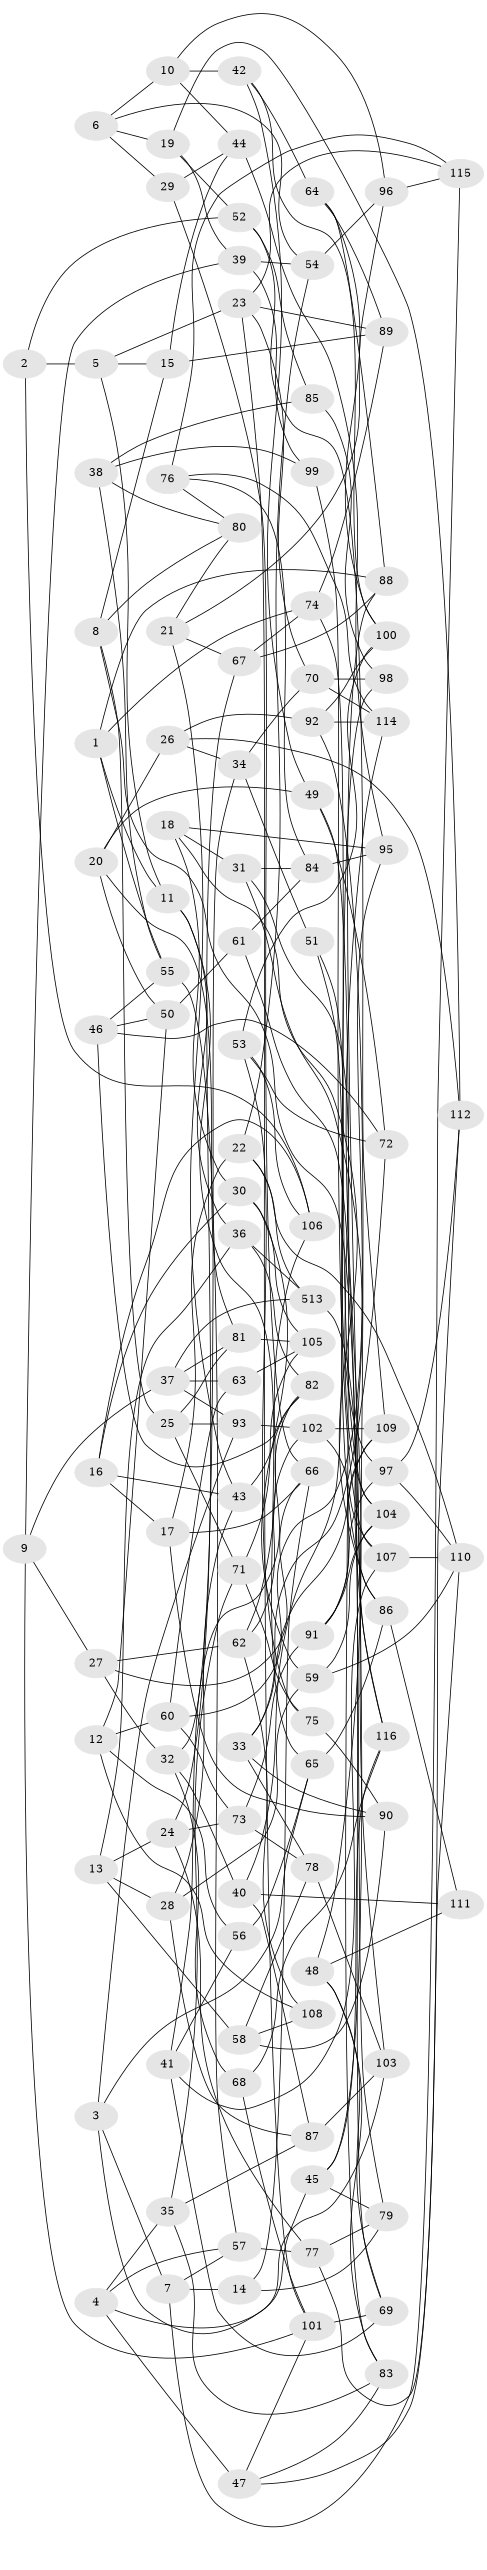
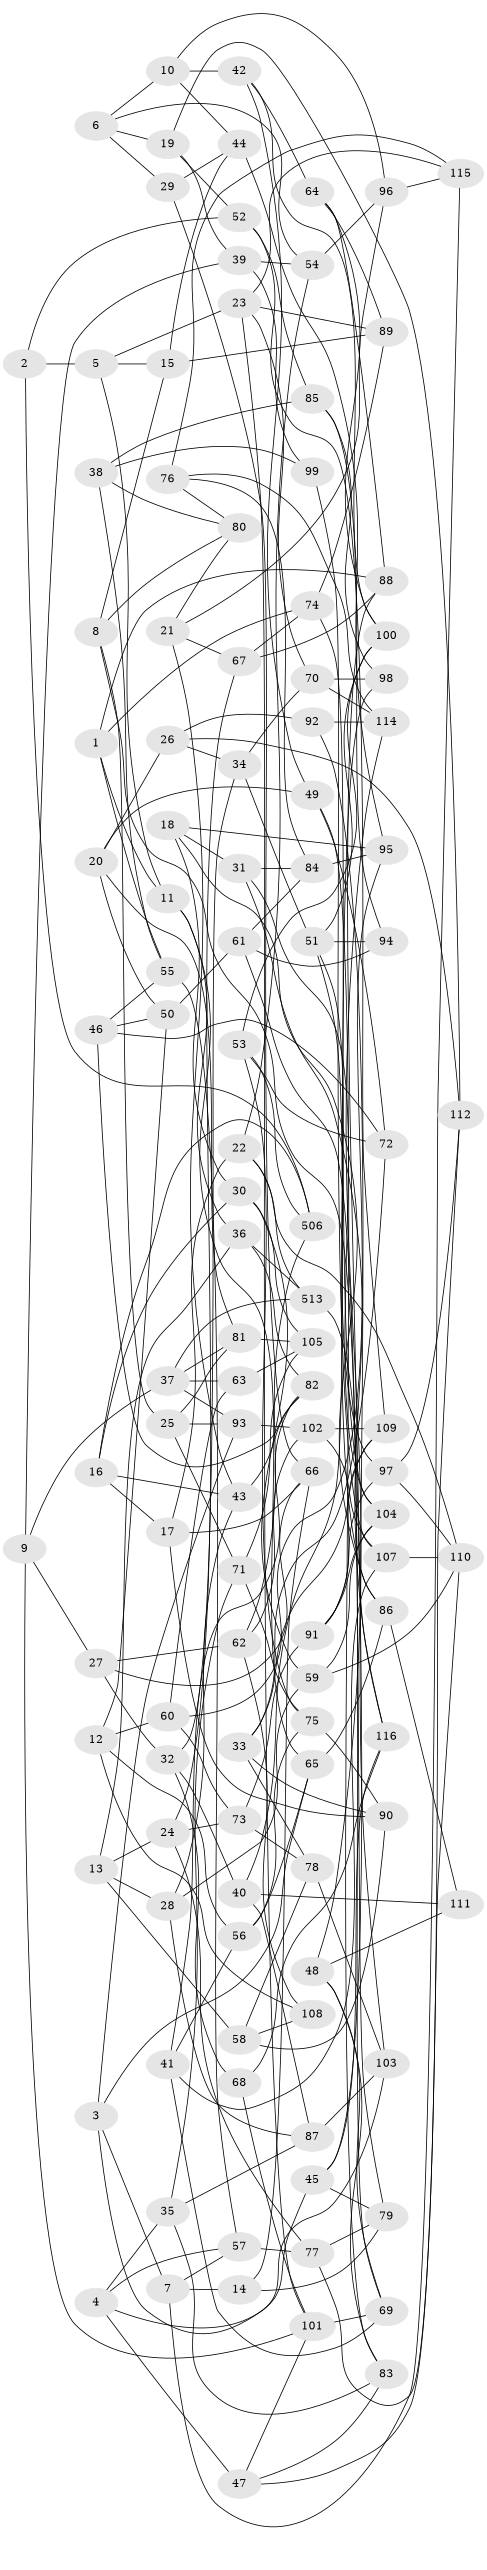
(347, 684) -> (348, 789)
none -> (387, 942)
(312, 1227) -> (312, 1227)
none -> (275, 1829)
